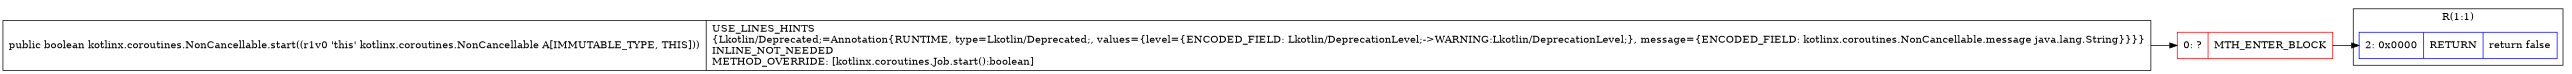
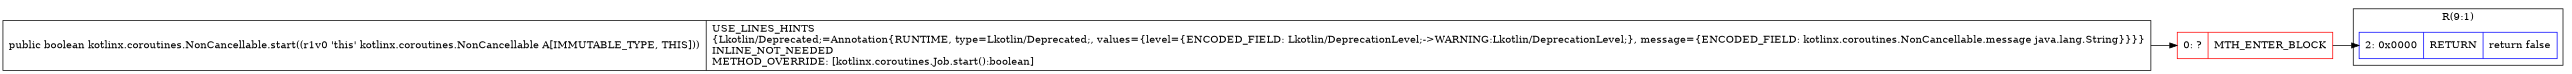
(2458, 17) -> (2458, 17)
